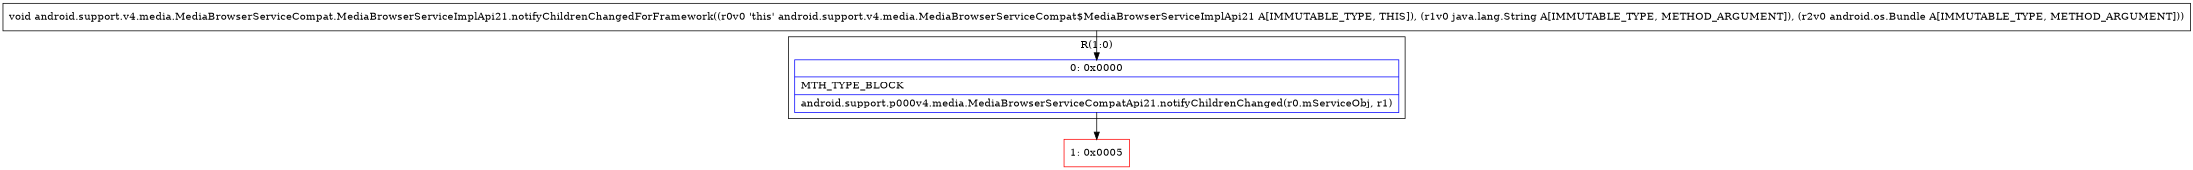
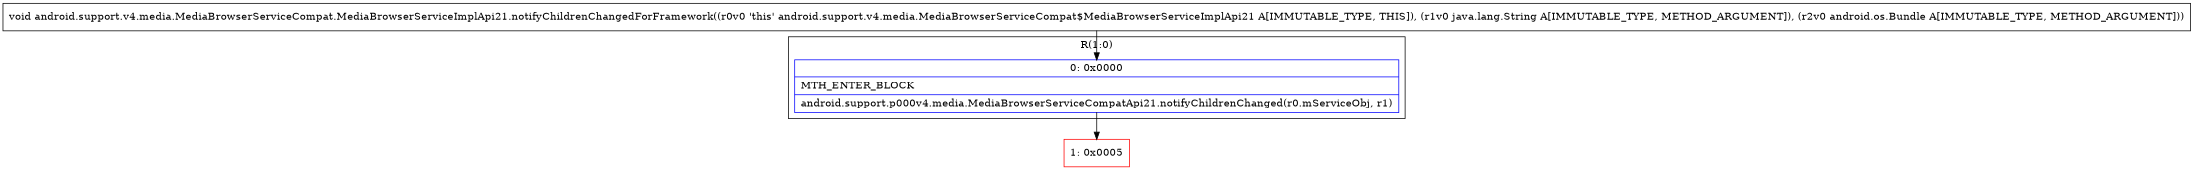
(852, 85) -> (858, 85)
